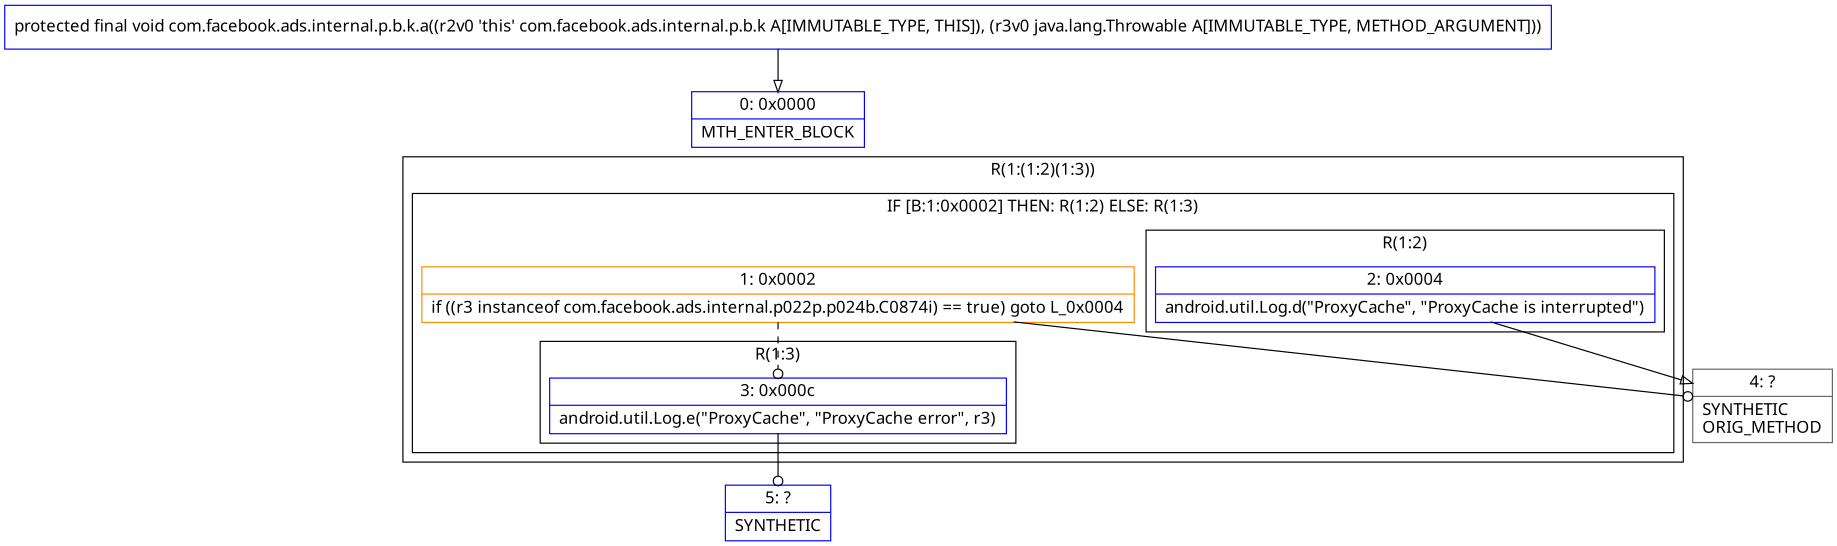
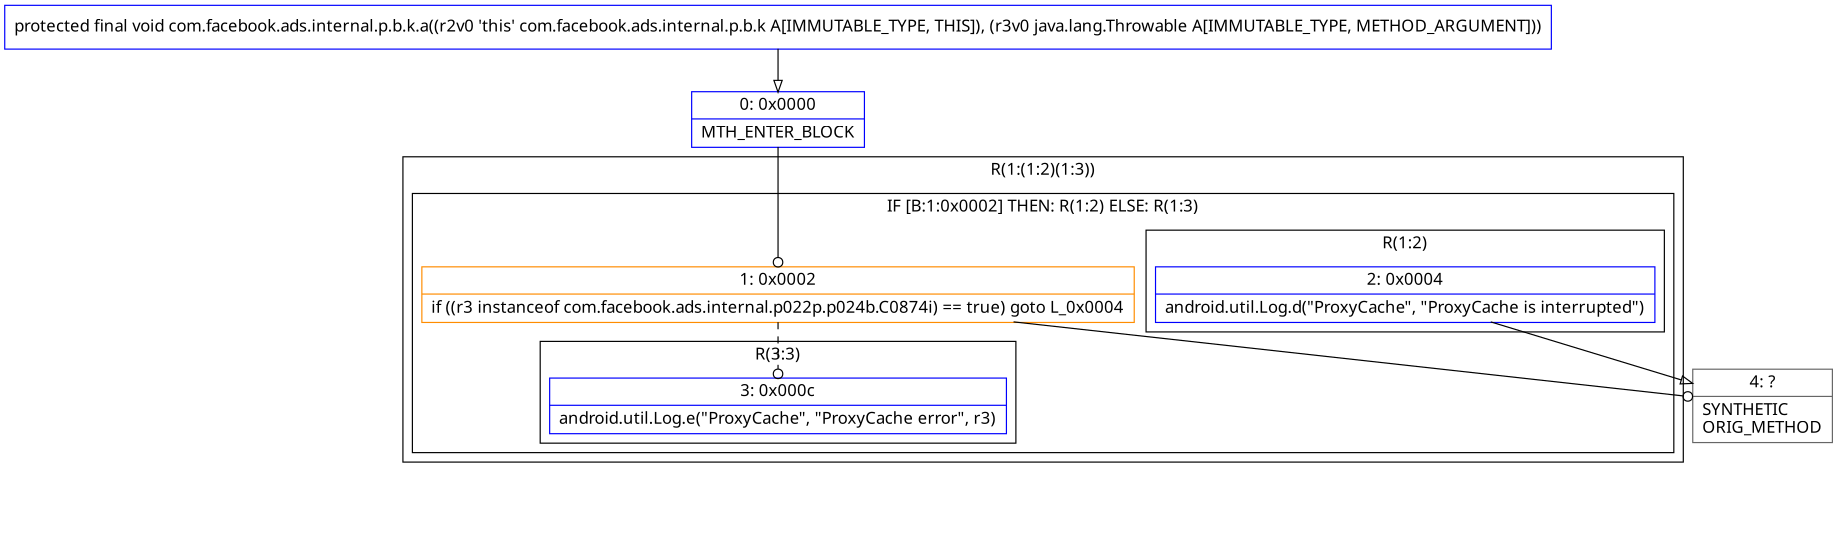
none -> (778, 202)
(778, 355) -> (778, 355)
(778, 513) -> none
